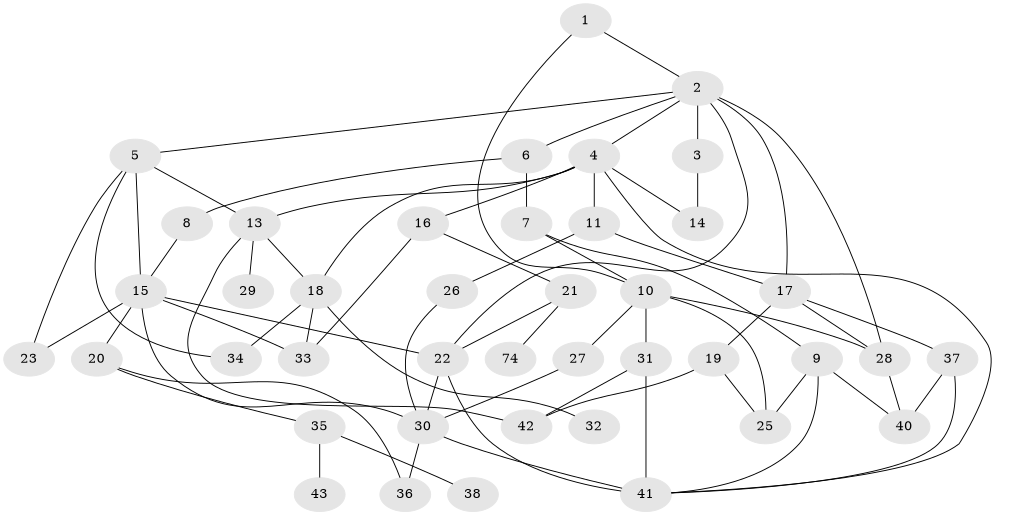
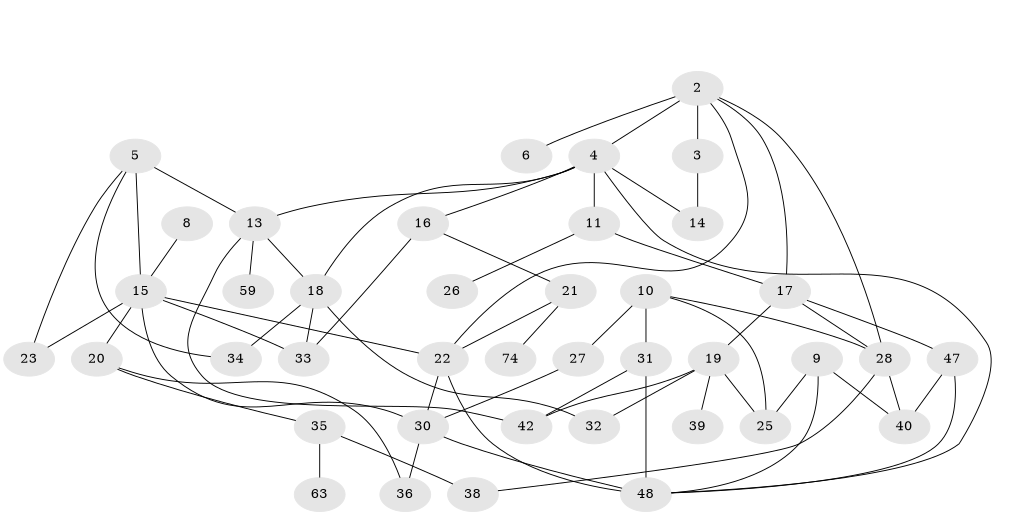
(586, 21) -> none
(417, 122) -> none
(352, 177) -> none
(527, 224) -> none
(248, 291) -> (248, 291)
(406, 356) -> none
(953, 359) -> (953, 359)
none -> (654, 393)
none -> (698, 427)
none -> (700, 464)
(320, 495) -> (320, 495)
(646, 495) -> (646, 495)
